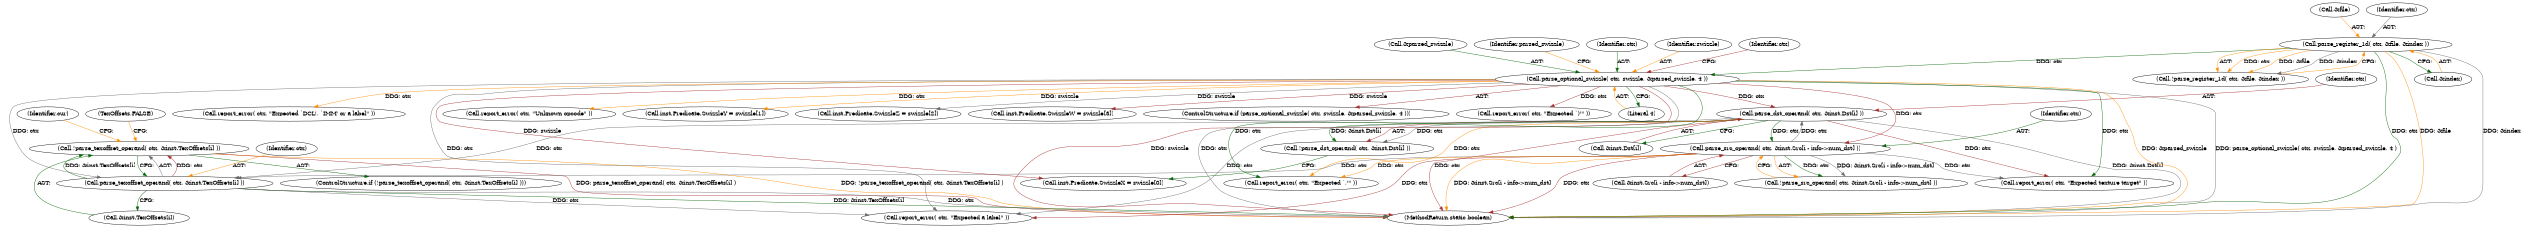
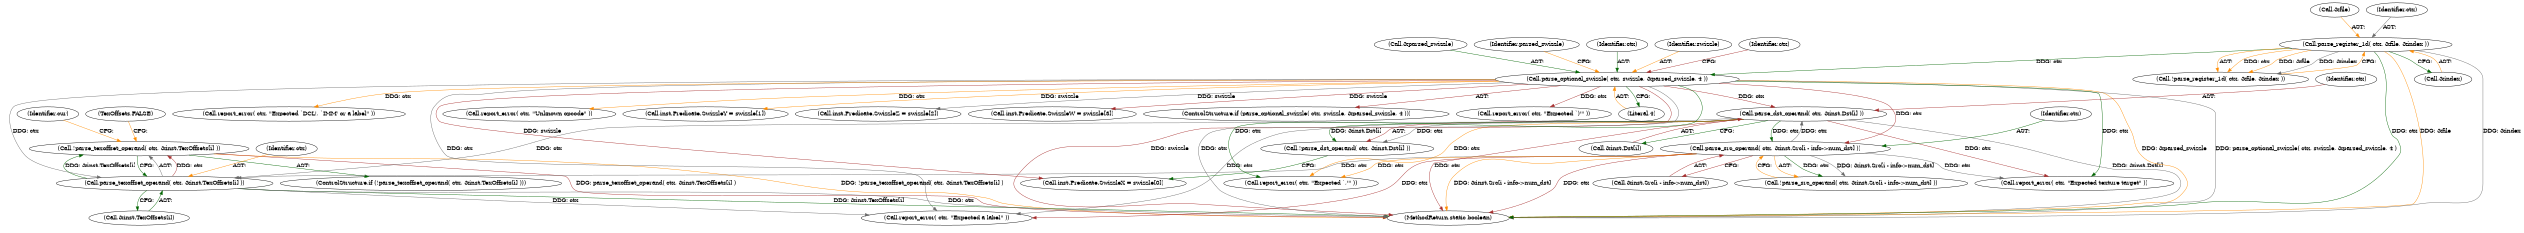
(35, 188) -> (156, 203)
